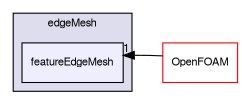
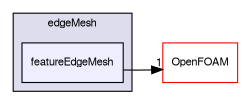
(149, 55) -> (139, 70)
